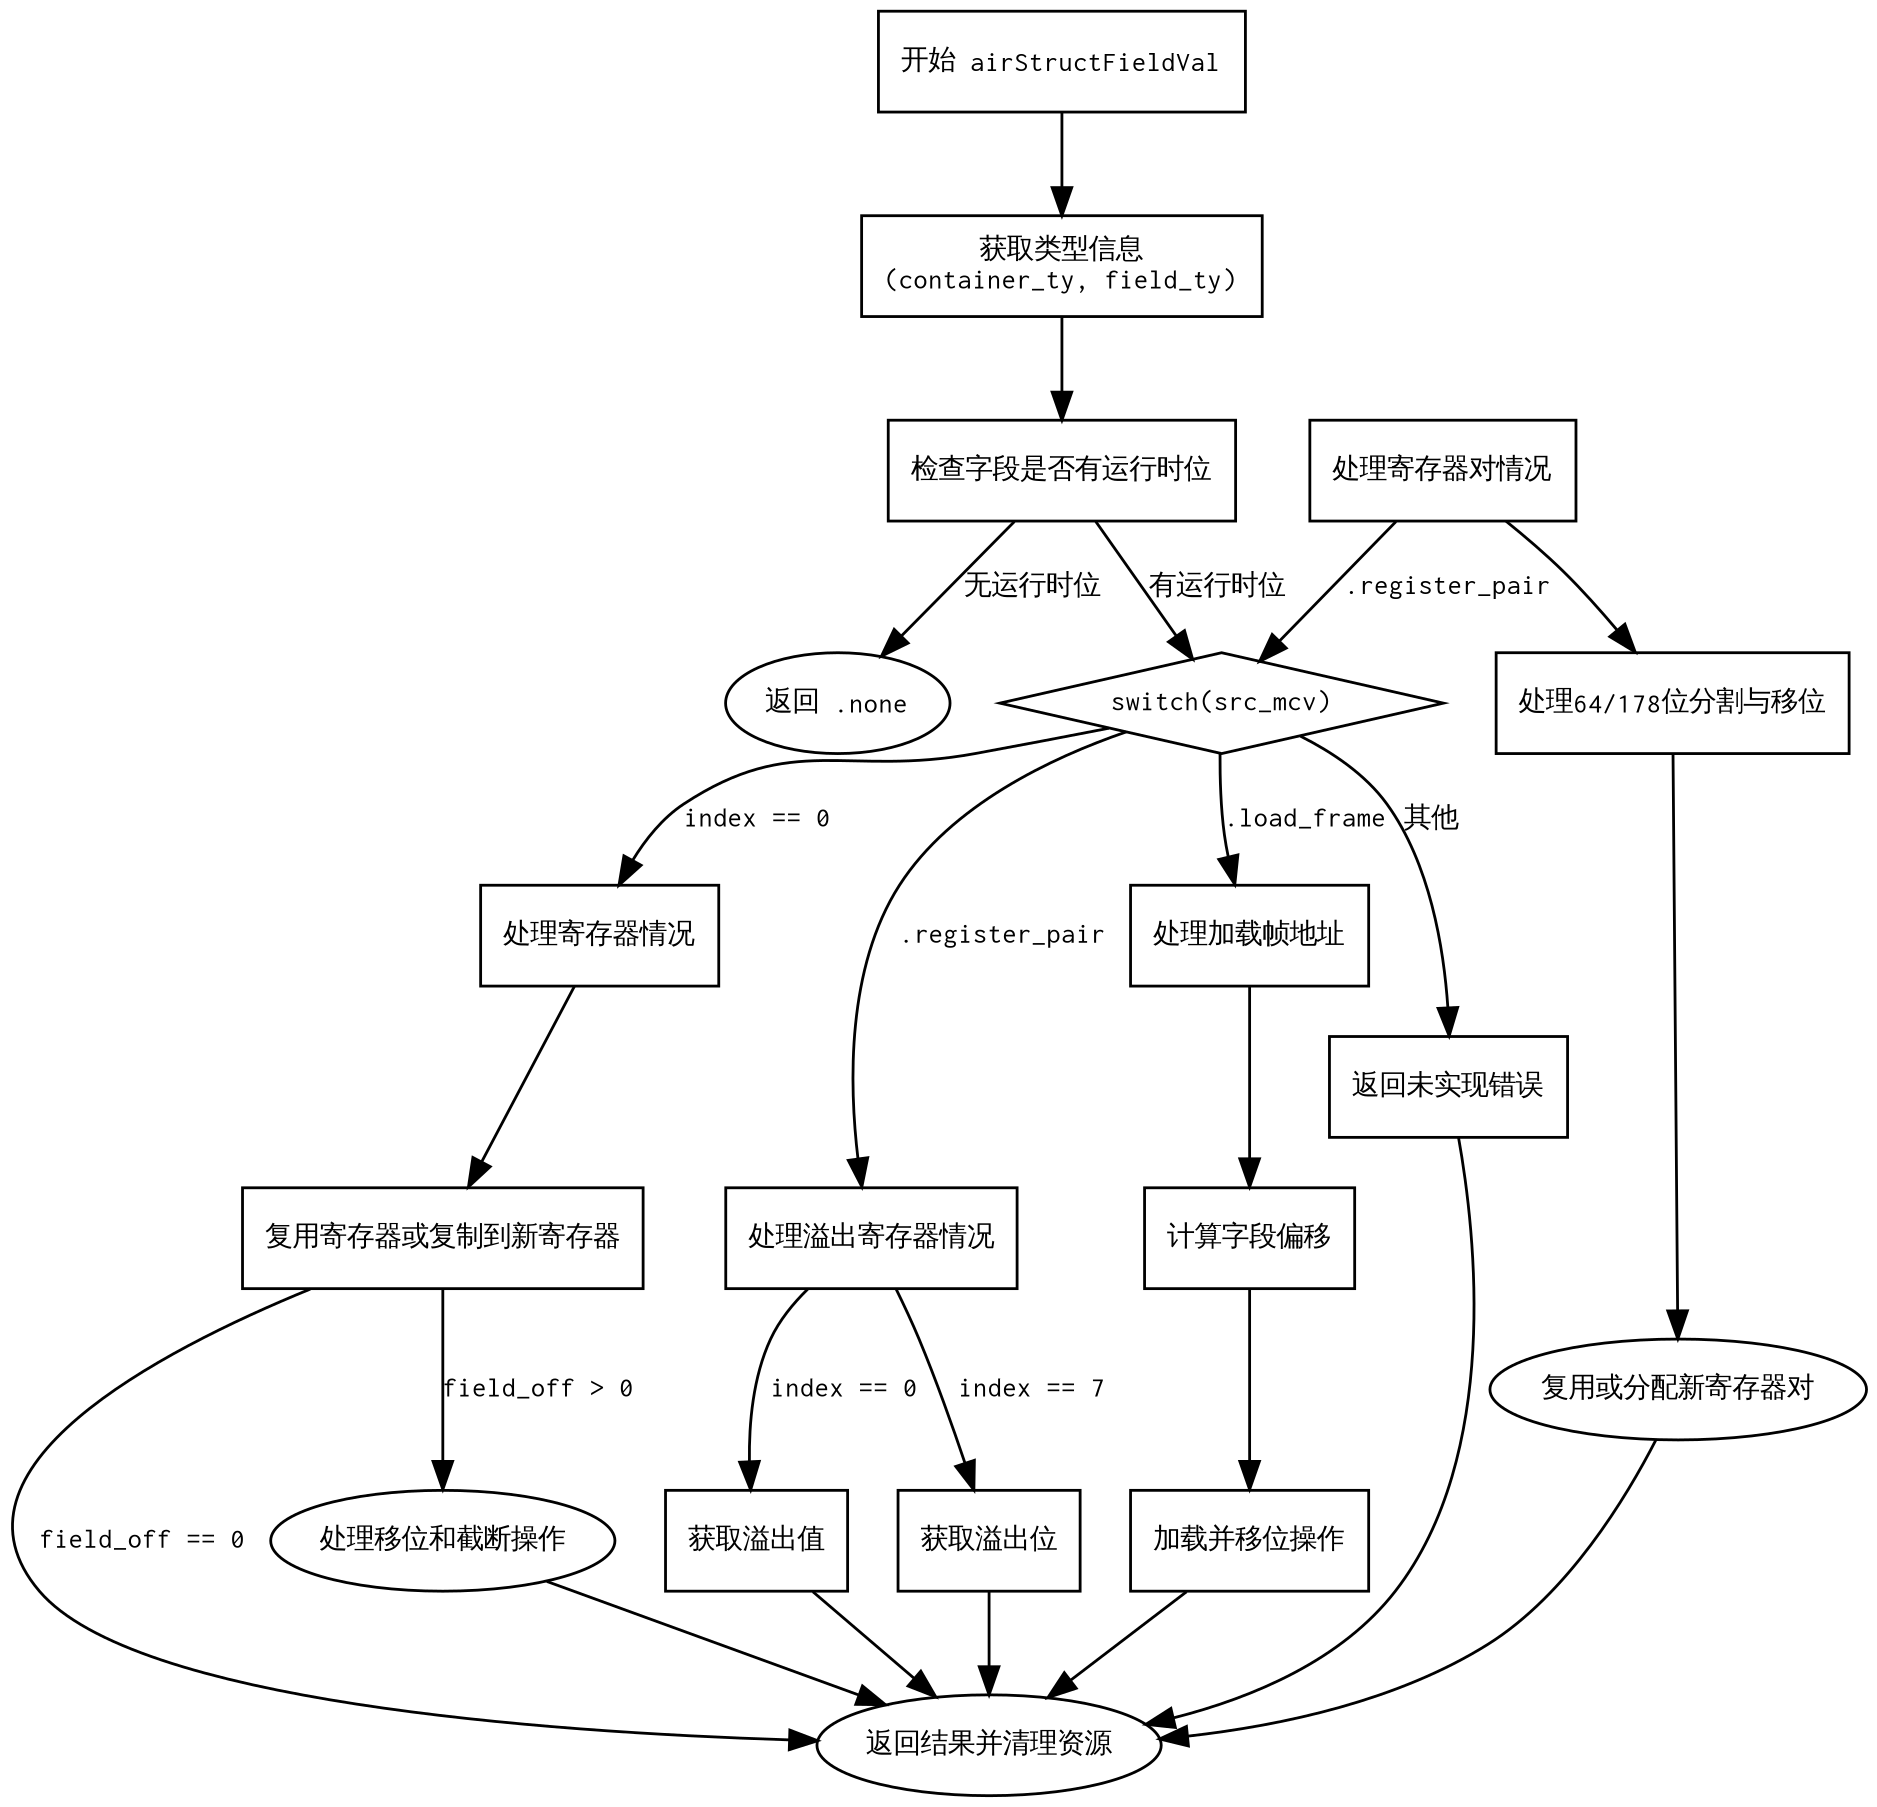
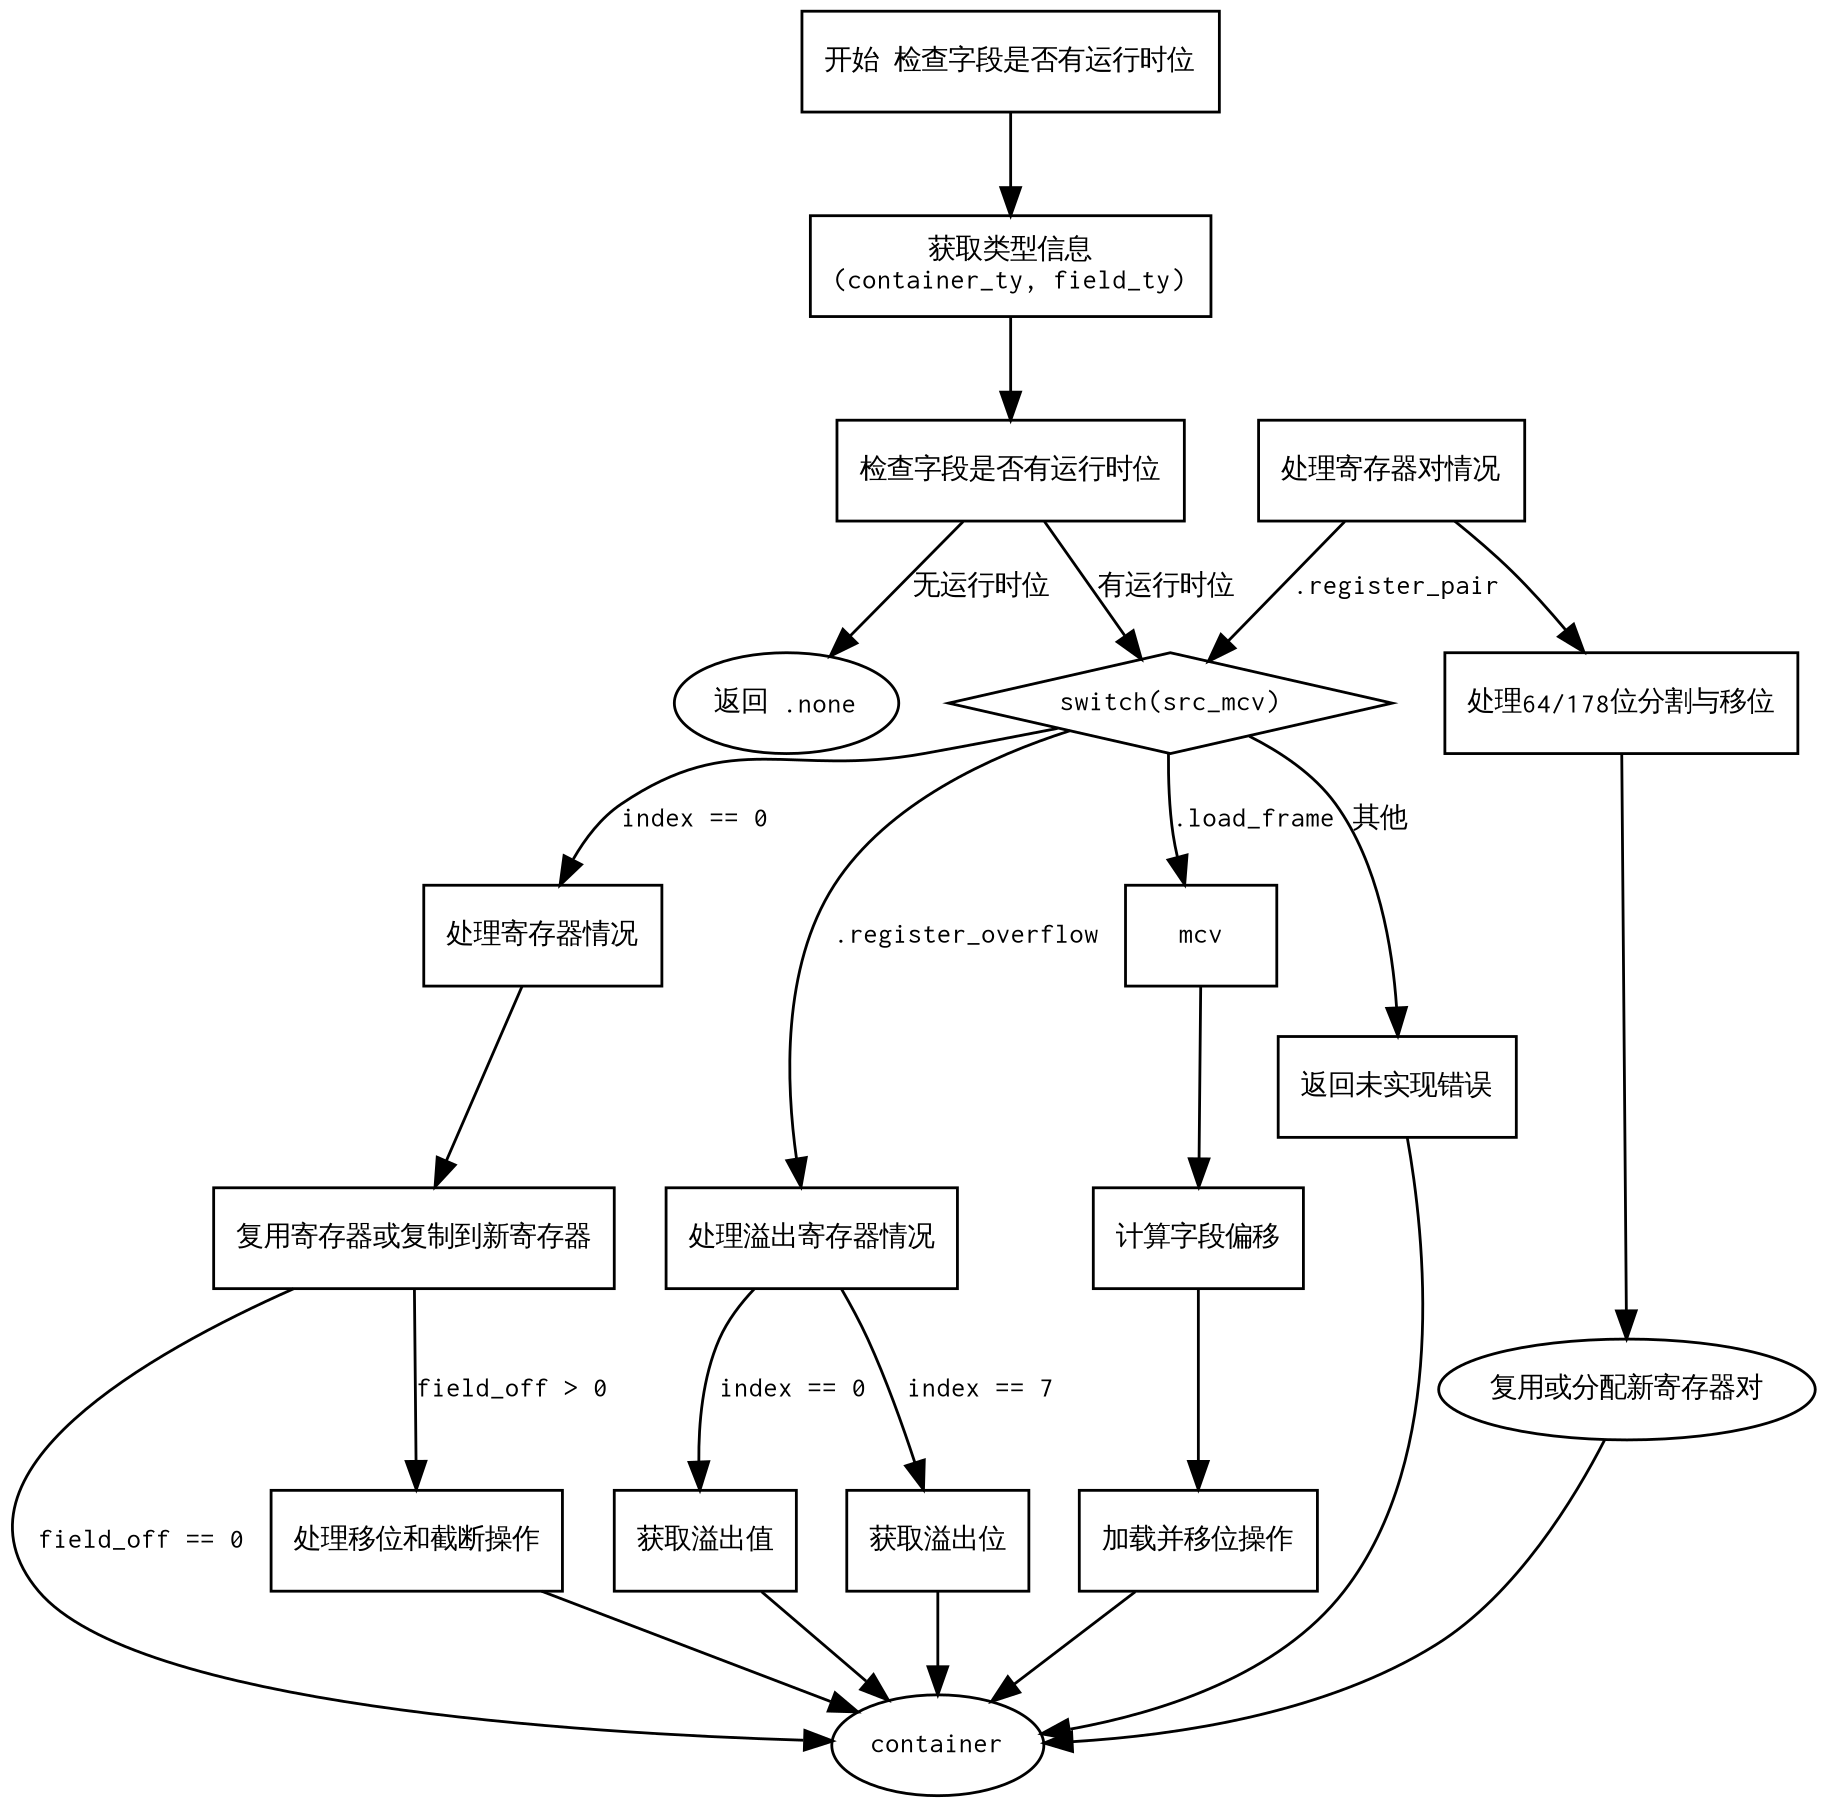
(1062, 62) -> (1011, 62)
(1003, 936) -> (967, 936)
(1250, 936) -> (1201, 936)
(443, 1541) -> (417, 1541)
(989, 1745) -> (938, 1745)
